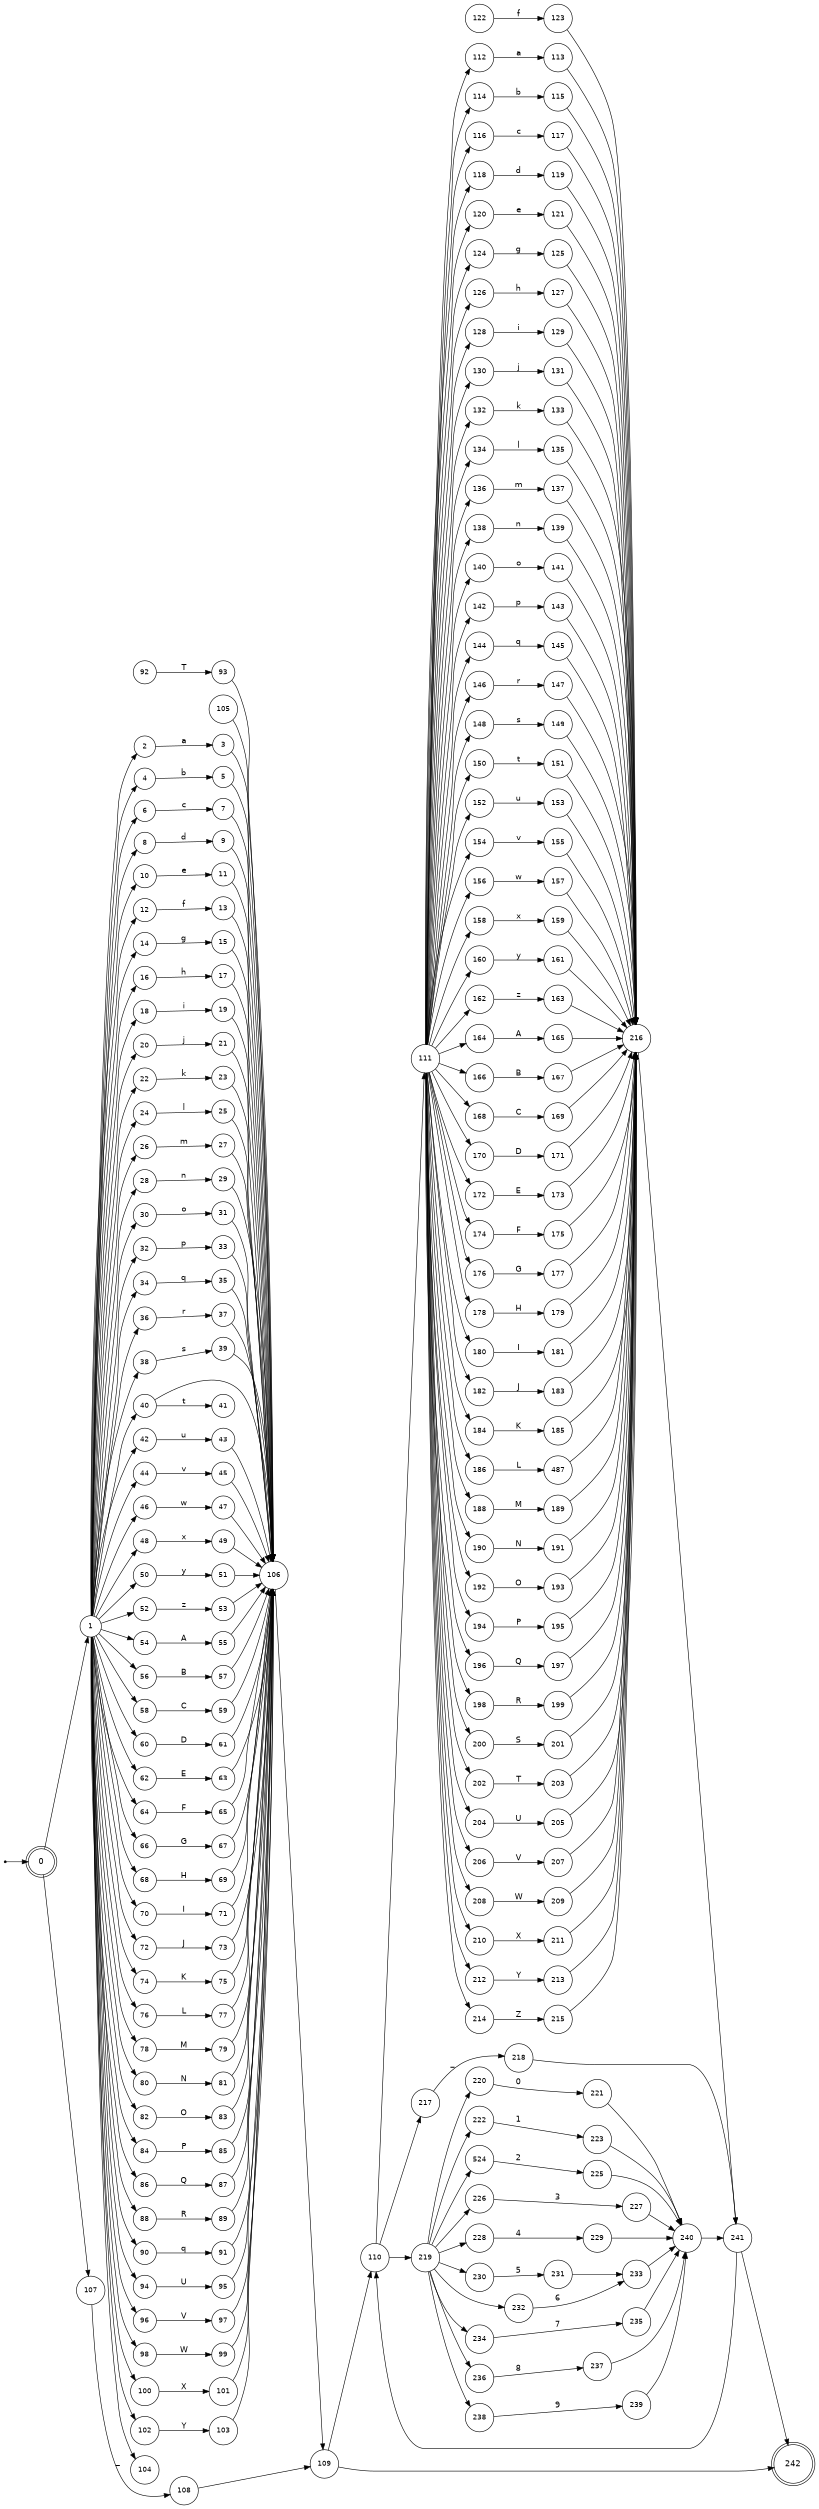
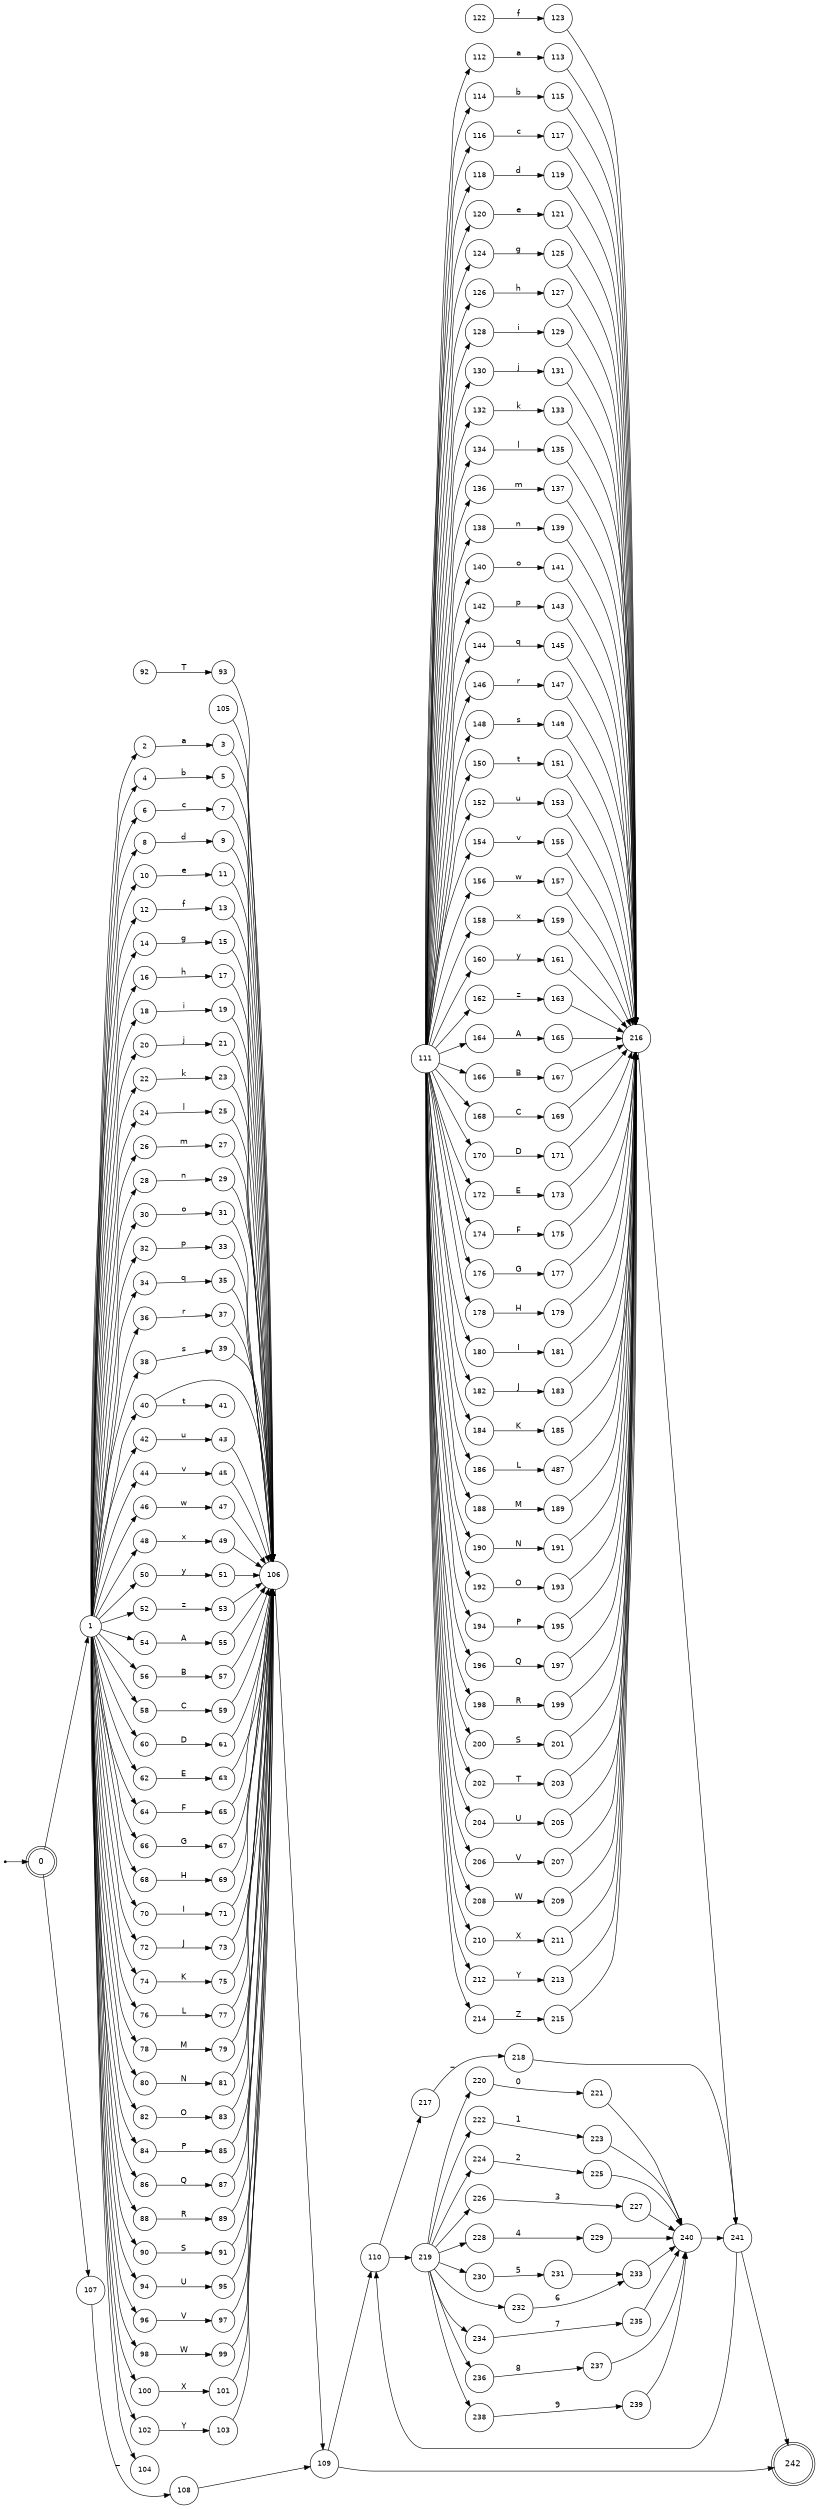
(400, 1661) -> none
(480, 2160) -> (480, 2160)
(184, 2248) -> (184, 2248)
